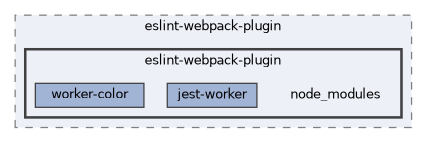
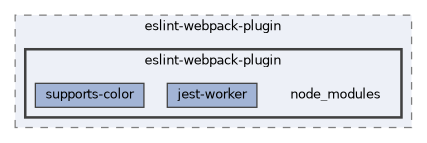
(90, 95) -> (90, 95)
